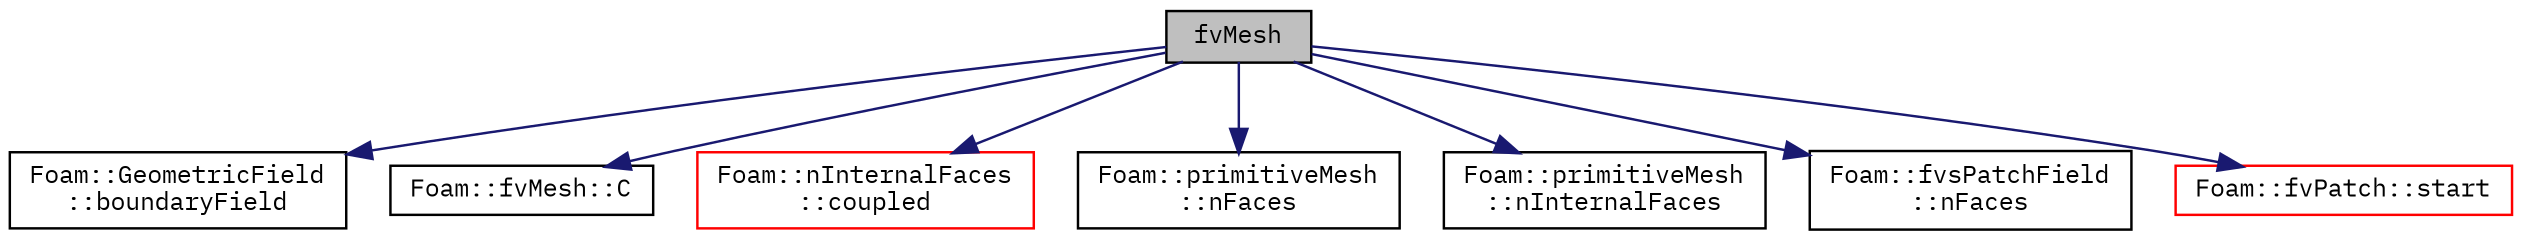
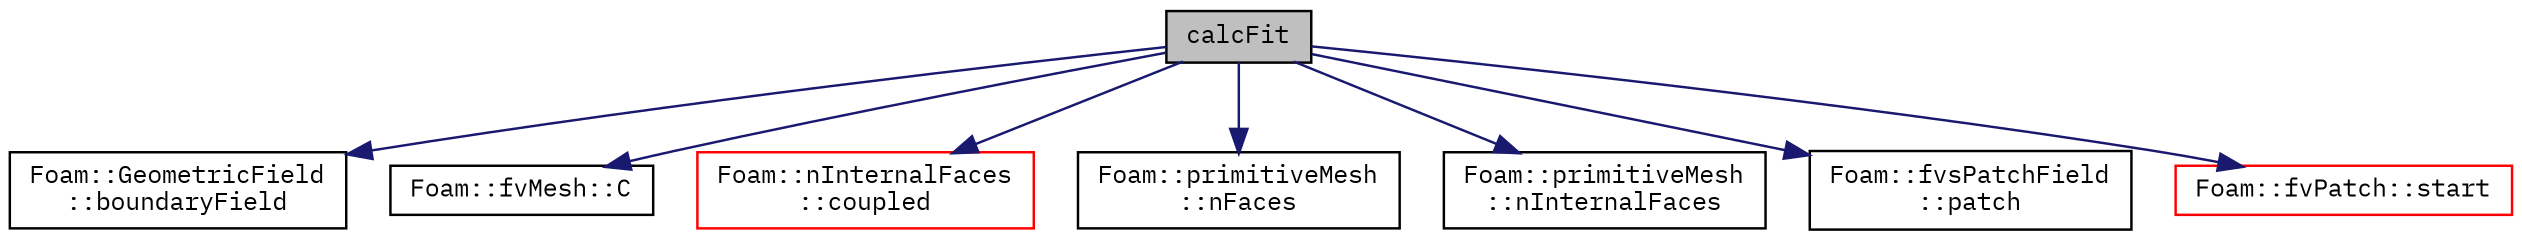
(1239, 37) -> (1239, 37)
(1971, 190) -> (1971, 190)
